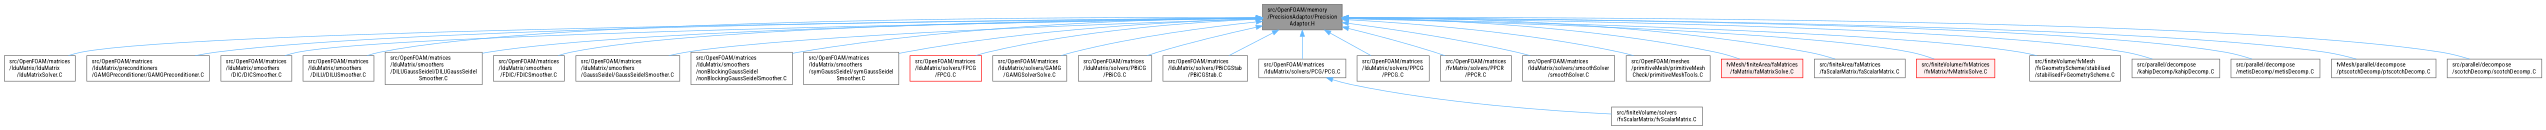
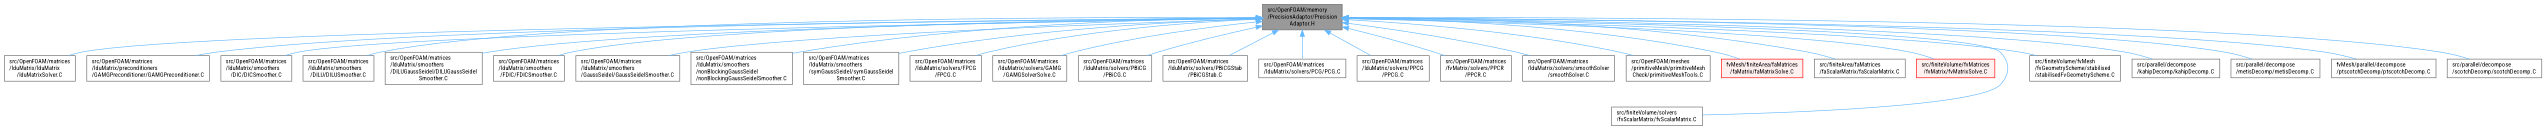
(946, 68) -> (946, 68)
(1471, 103) -> (2007, 66)
